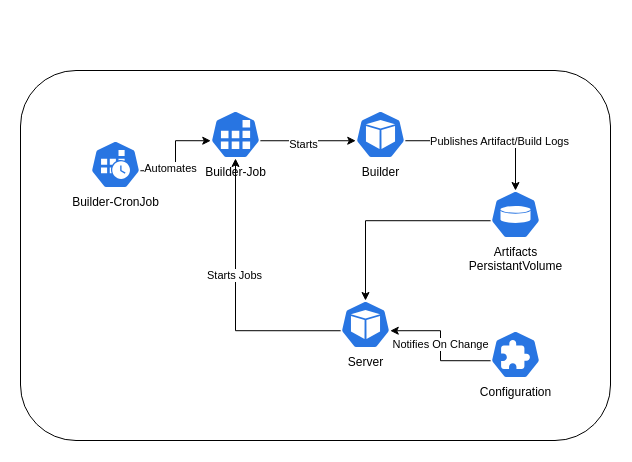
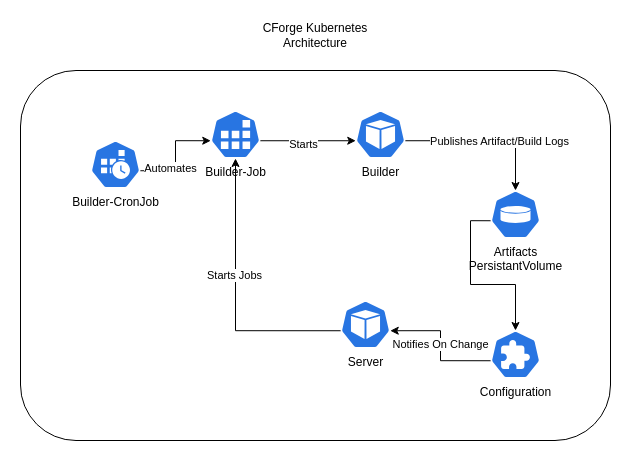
none -> (316, 36)
(383, 221) -> (481, 285)
